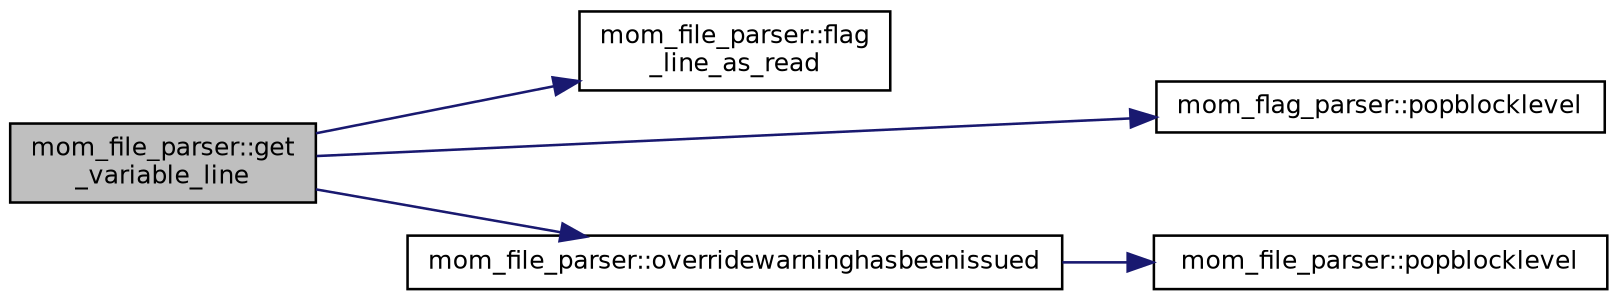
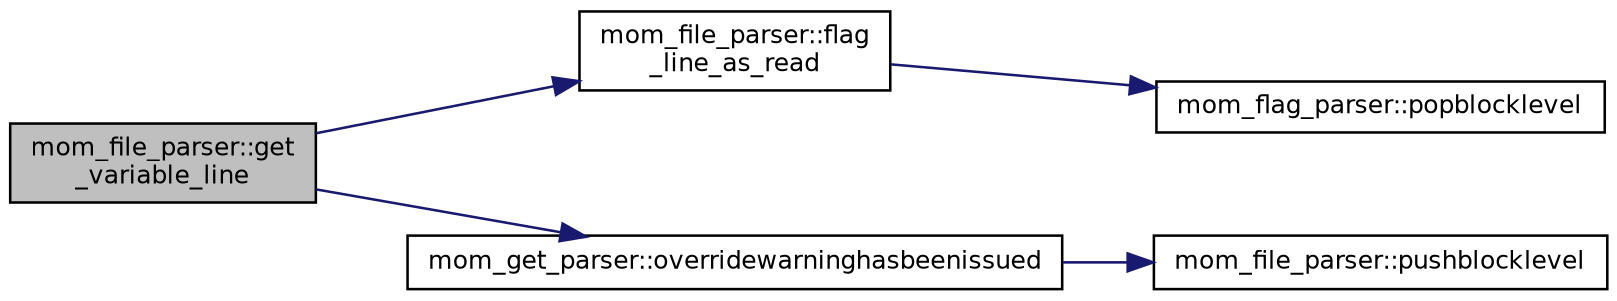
(724, 137) -> (1010, 75)
(735, 262) -> (735, 262)
(1381, 262) -> (1381, 262)
